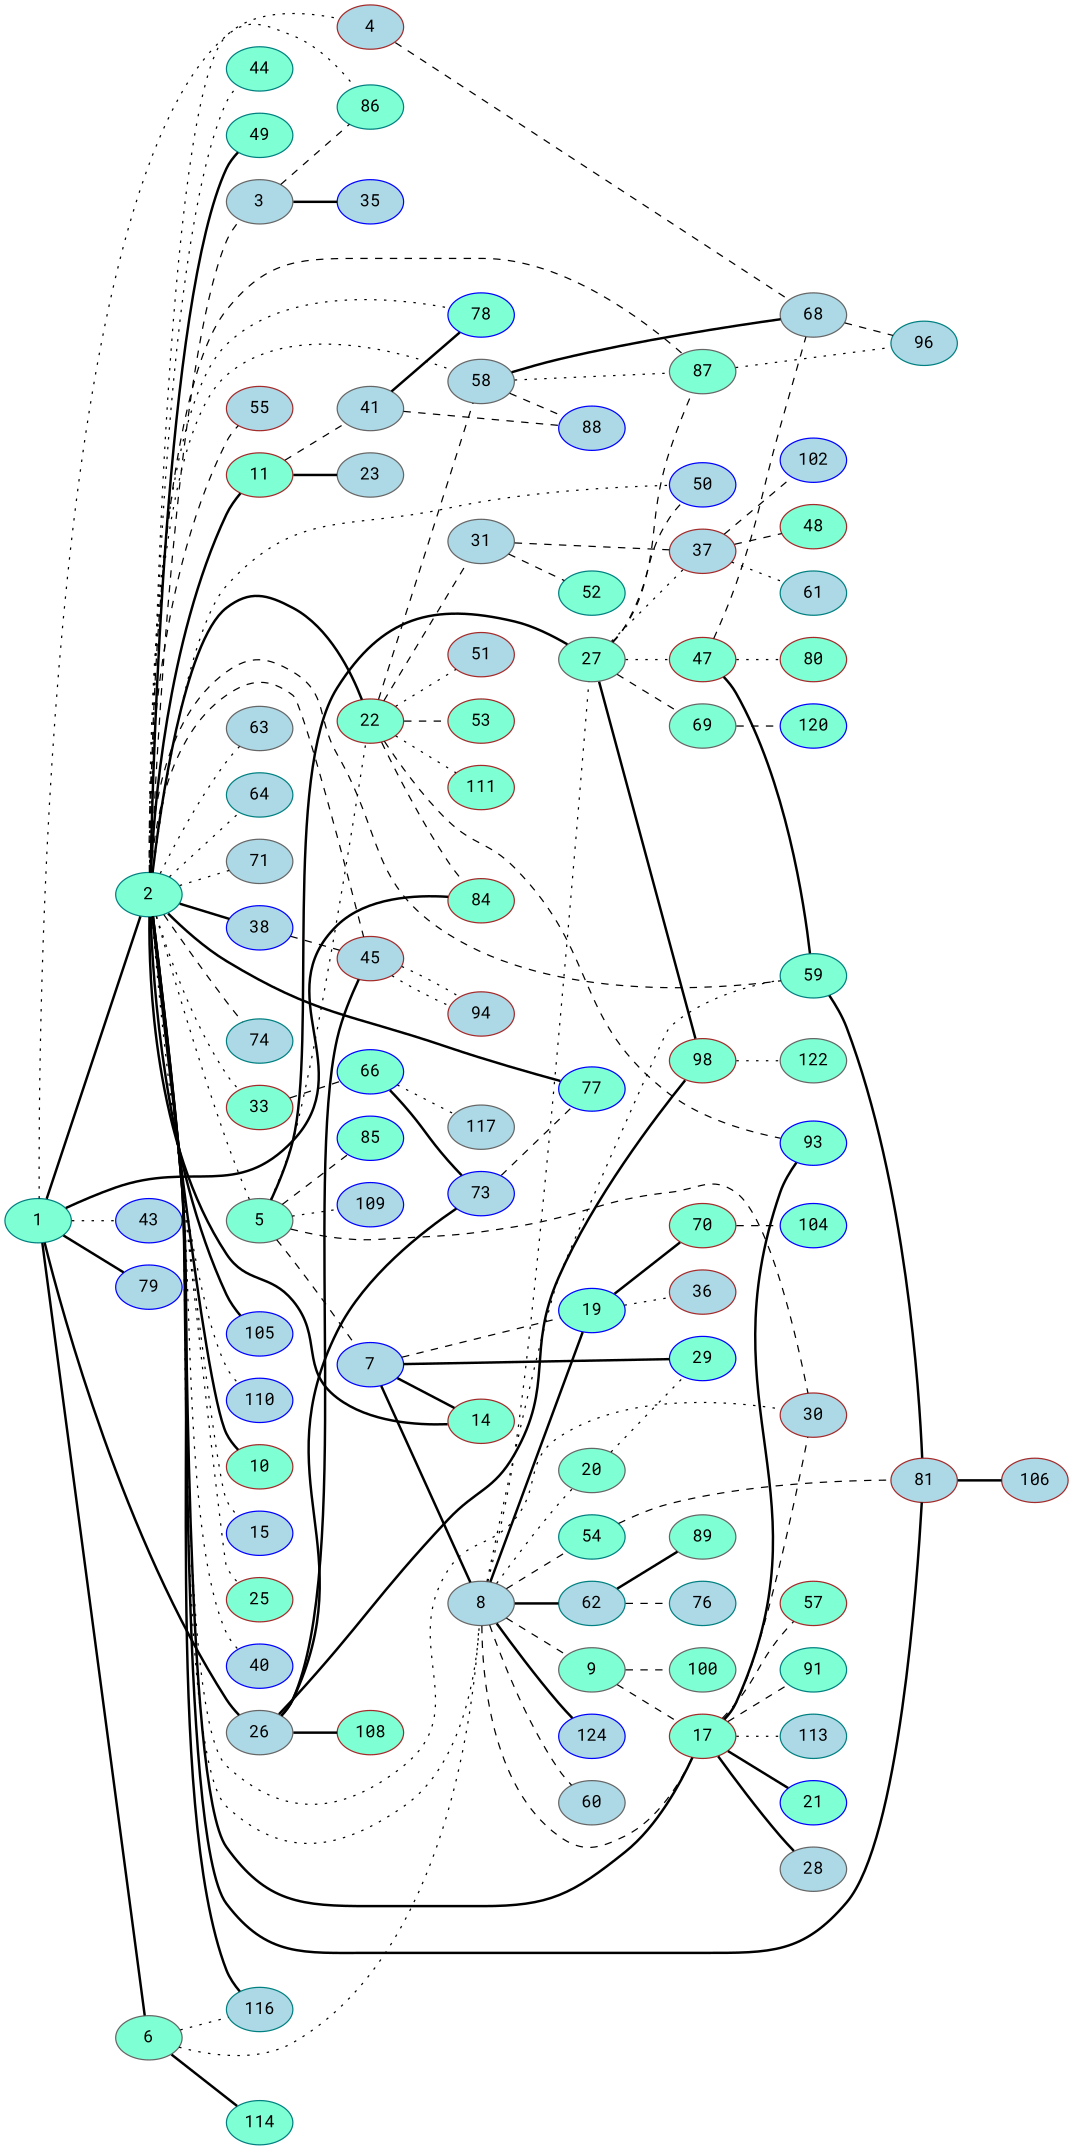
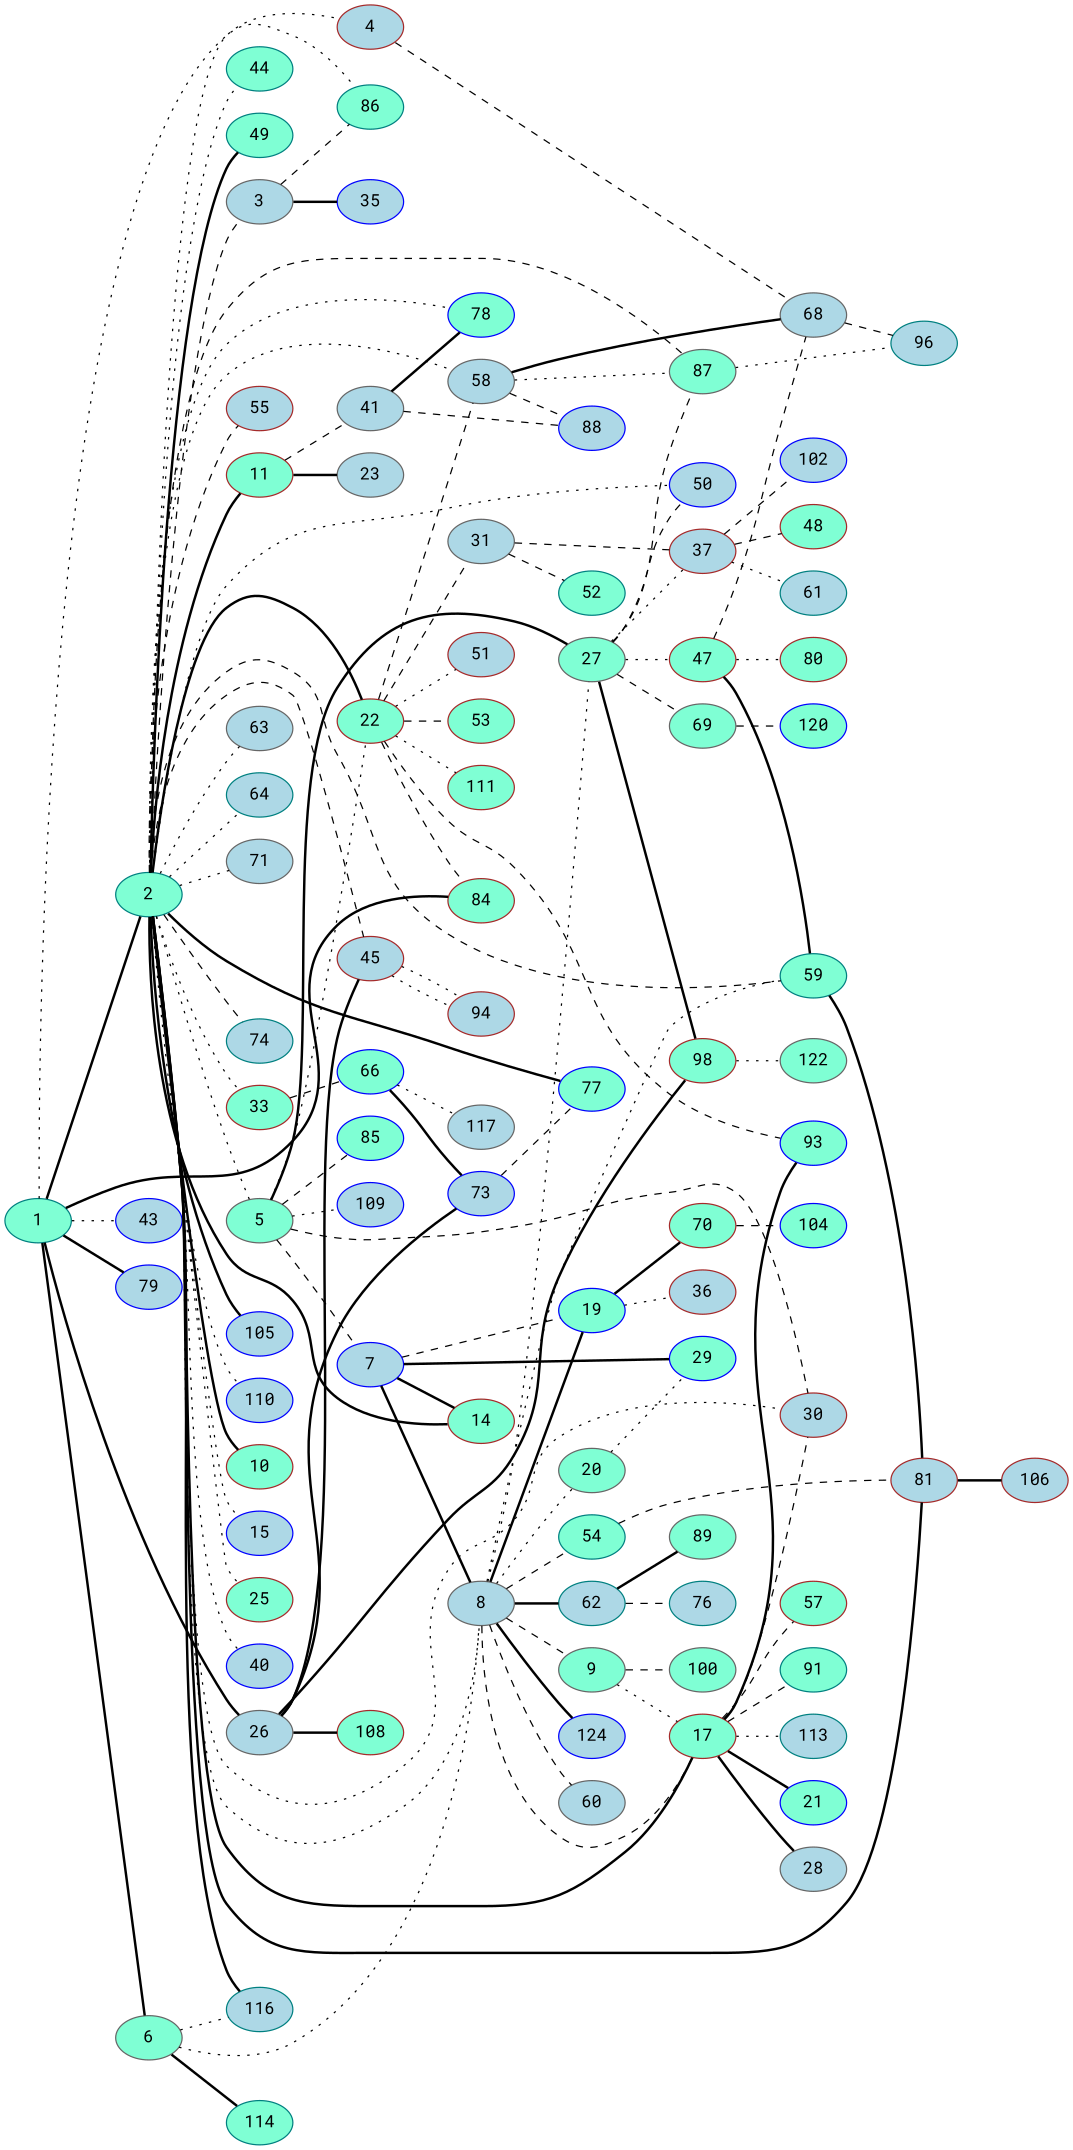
(260, 928) -> none
(647, 1703) -> (647, 1703)
